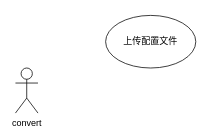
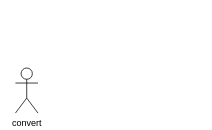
(150, 42) -> none
